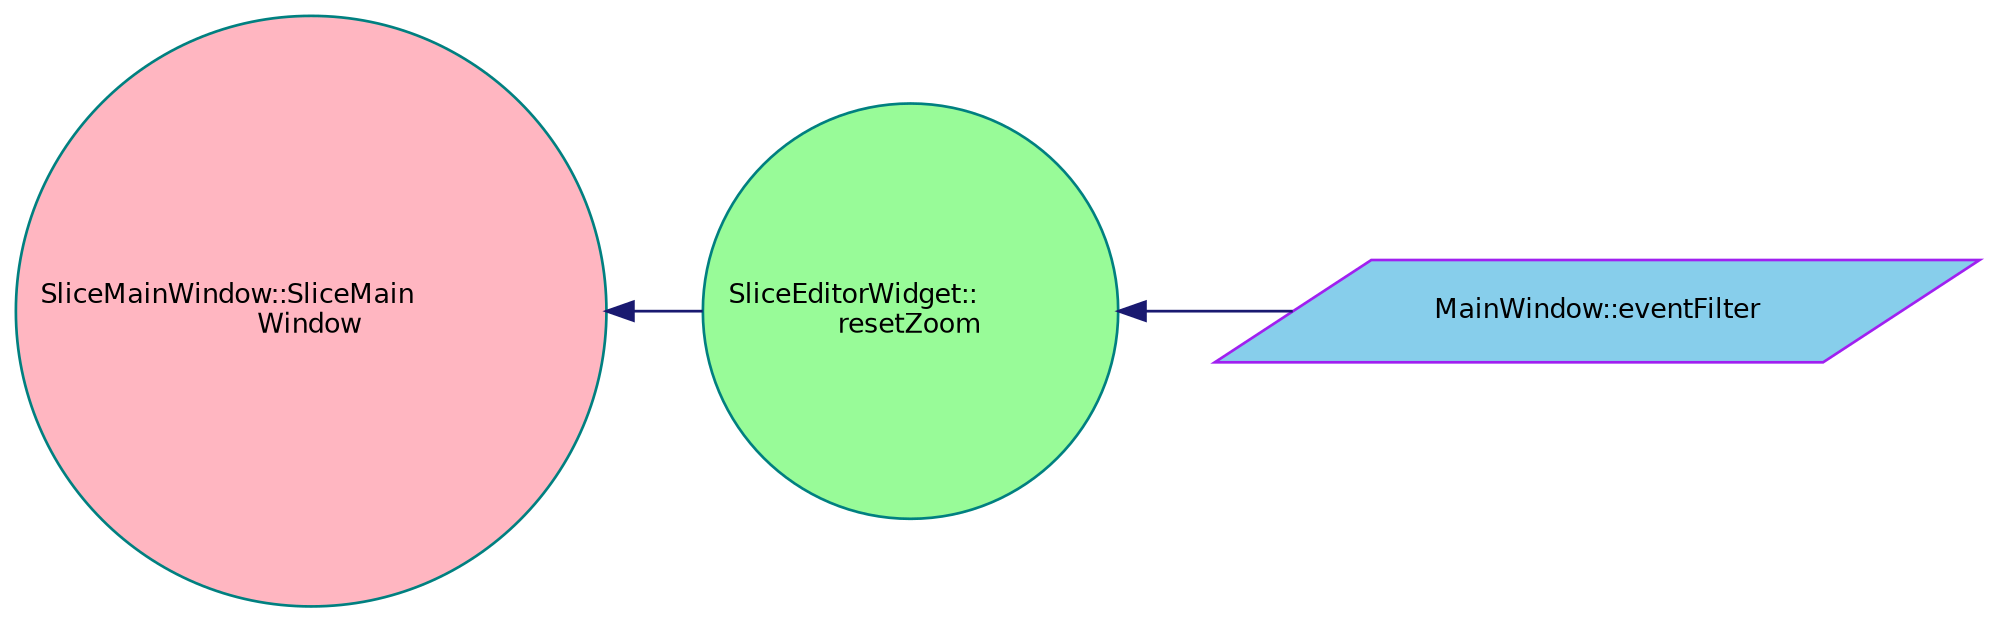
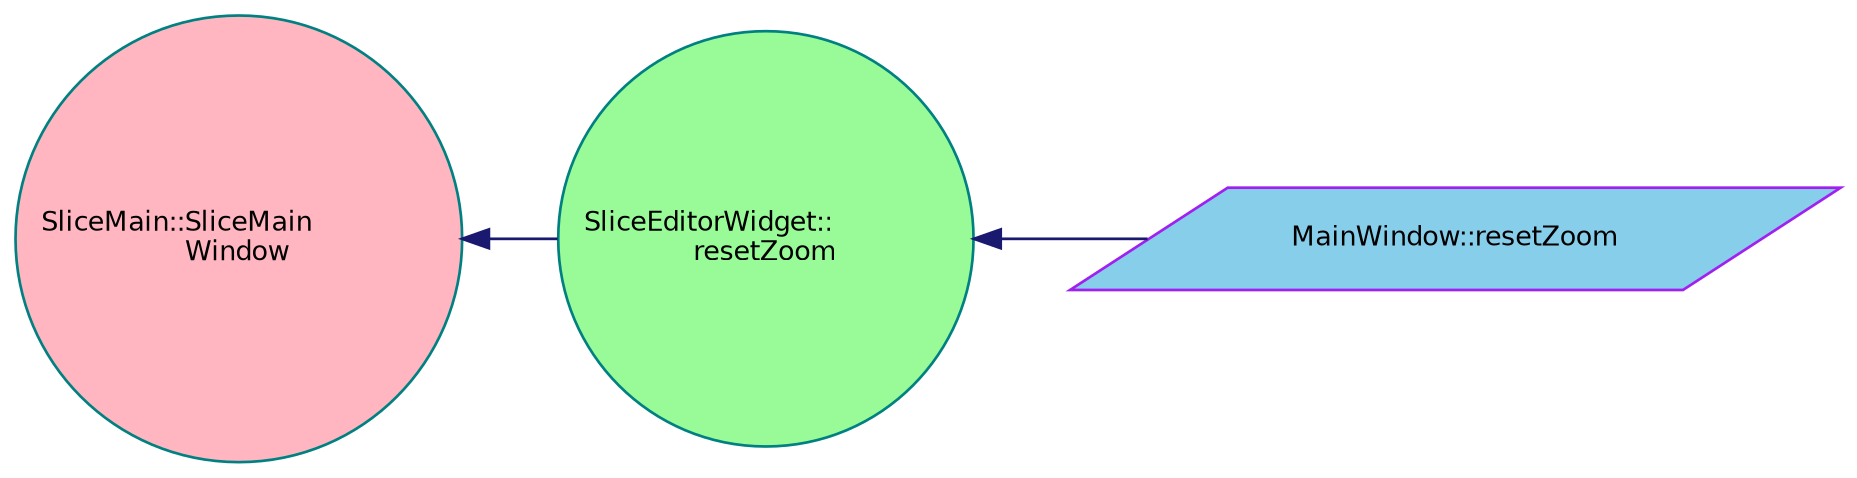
(311, 311) -> (239, 239)
(1597, 311) -> (1455, 239)
